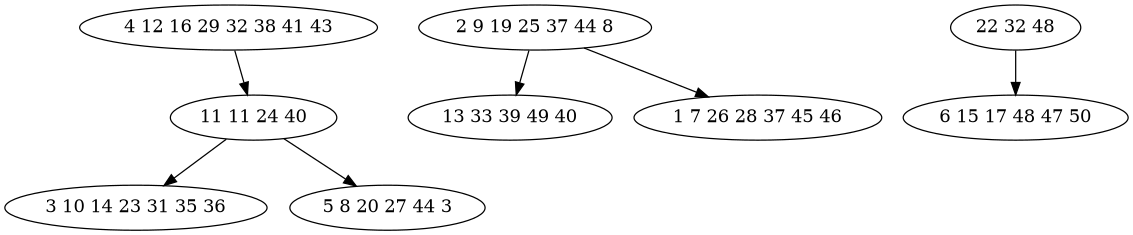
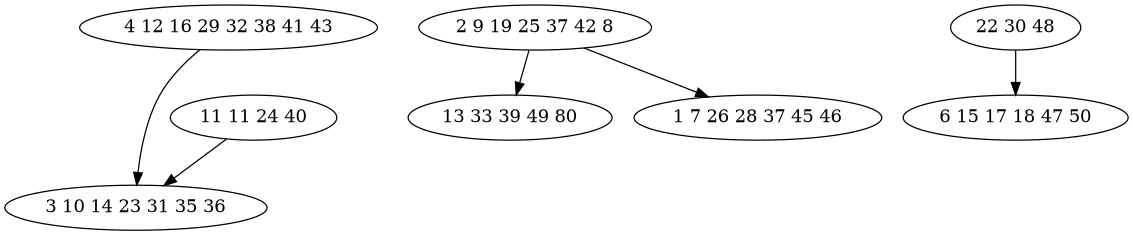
(535, 28) -> (535, 28)
(1016, 28) -> (1016, 28)
(239, 67) -> (155, 104)
(510, 118) -> (510, 118)
(1016, 118) -> (1016, 118)
(387, 208) -> none
